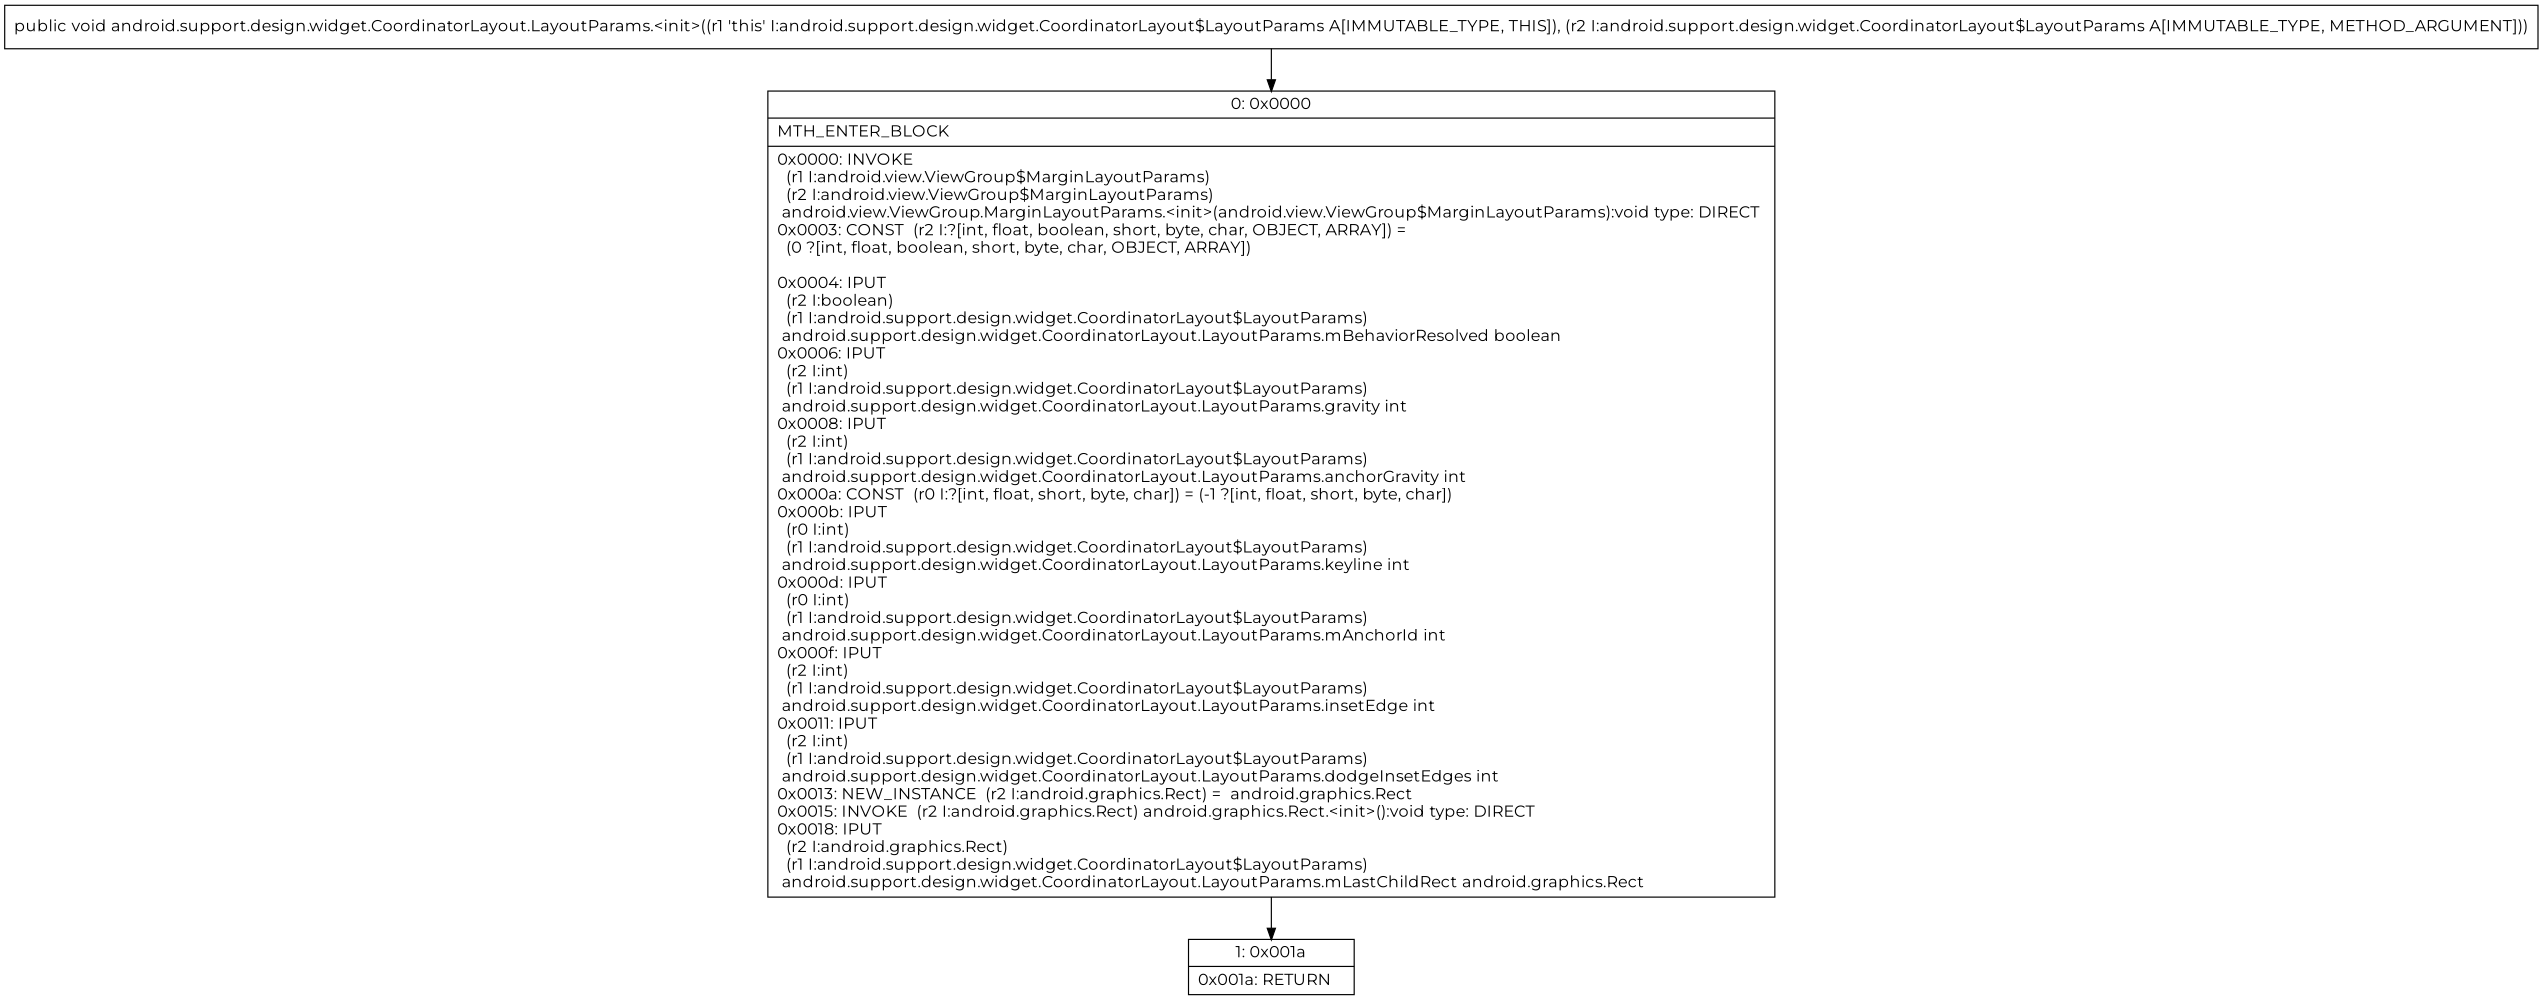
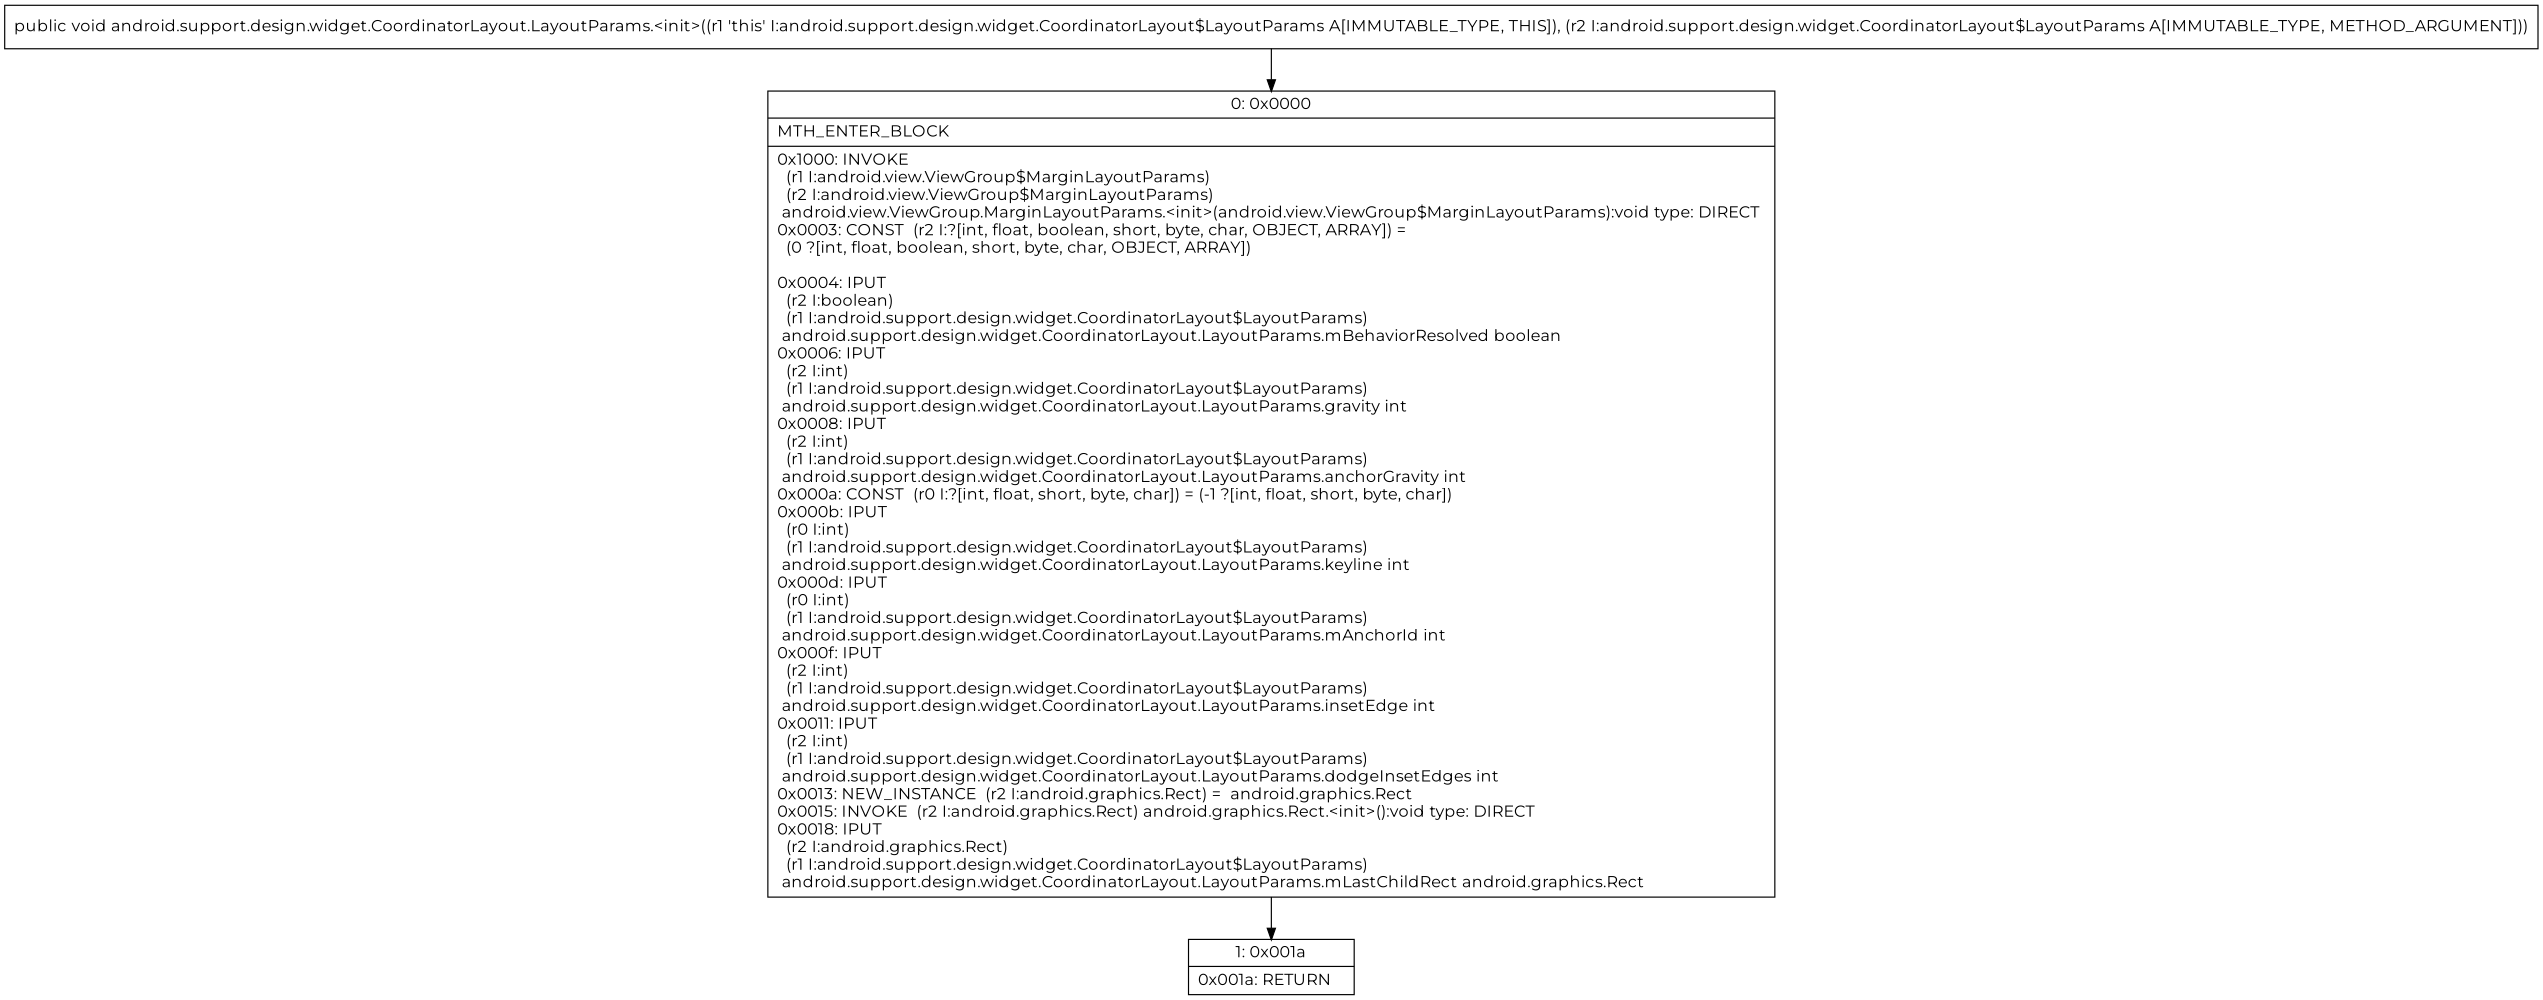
(850, 160) -> (848, 160)
